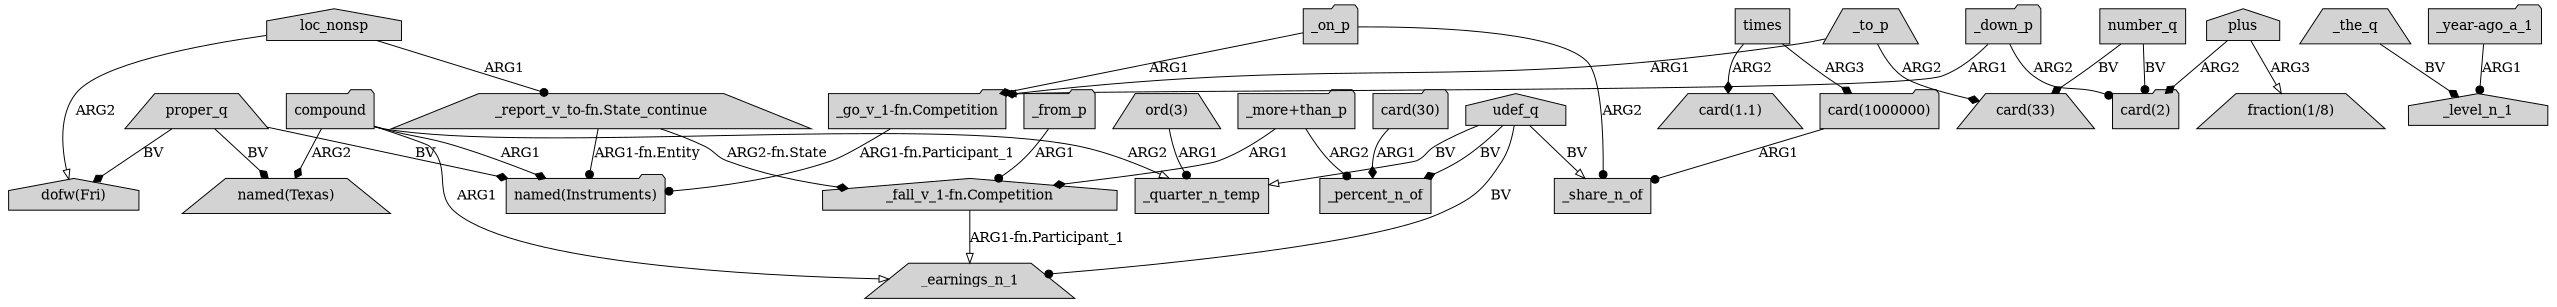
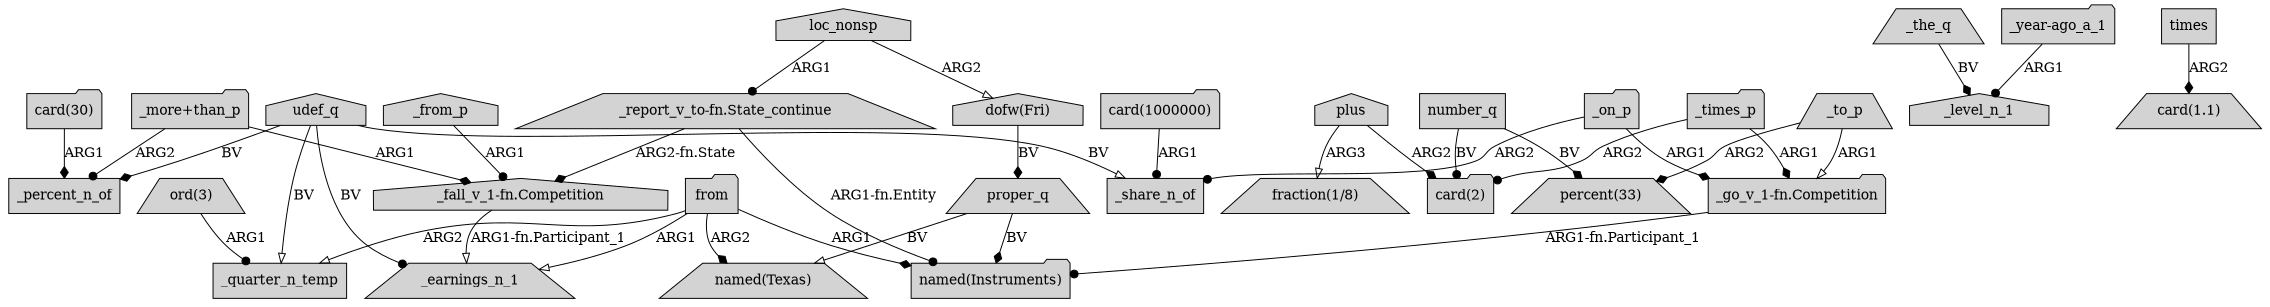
(2003, 26) -> (1726, 111)
(1811, 66) -> none
(330, 111) -> (712, 196)
(1060, 111) -> (441, 111)
(2026, 111) -> (1601, 196)
(237, 149) -> (895, 237)
(138, 152) -> (1018, 149)
